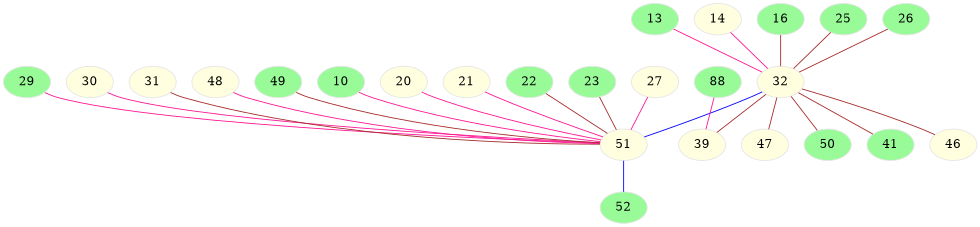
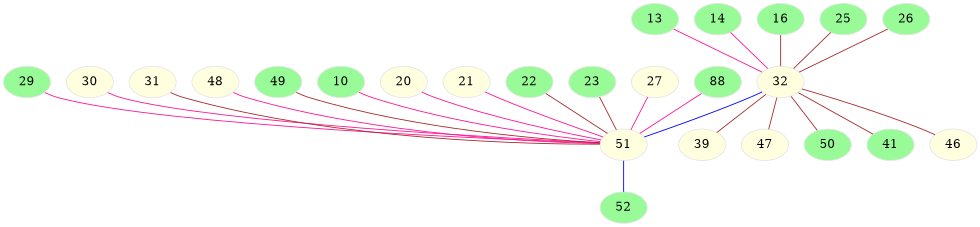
(718, 19) -> (718, 19)
(708, 120) -> (671, 113)
